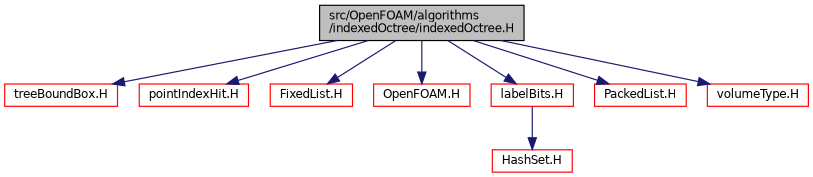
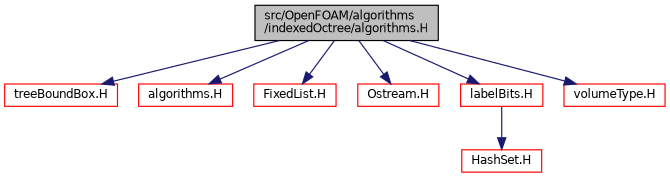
(422, 23) -> (347, 23)
(194, 95) -> (186, 95)
(422, 95) -> (398, 95)
(640, 95) -> none
